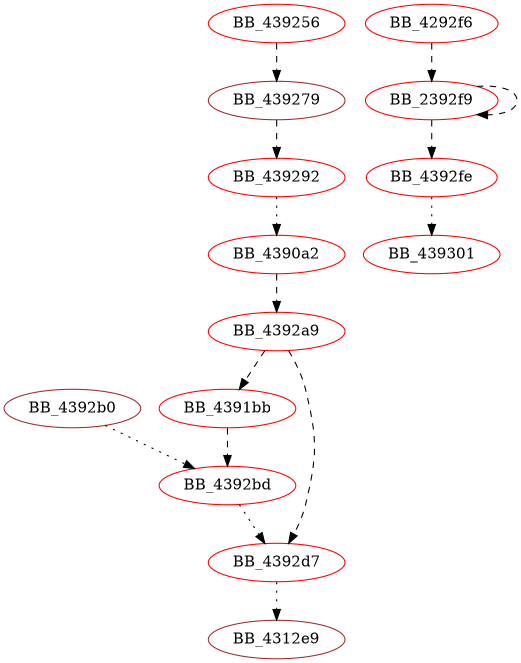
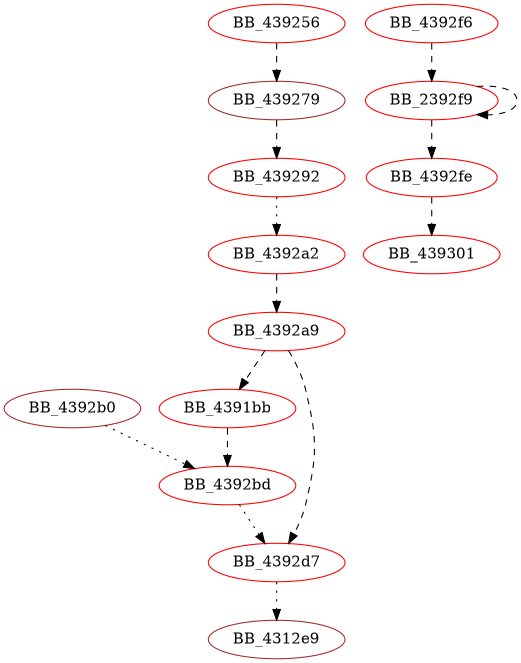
(432, 24) -> (432, 24)
(432, 211) -> (432, 211)
(277, 255) -> (277, 255)
